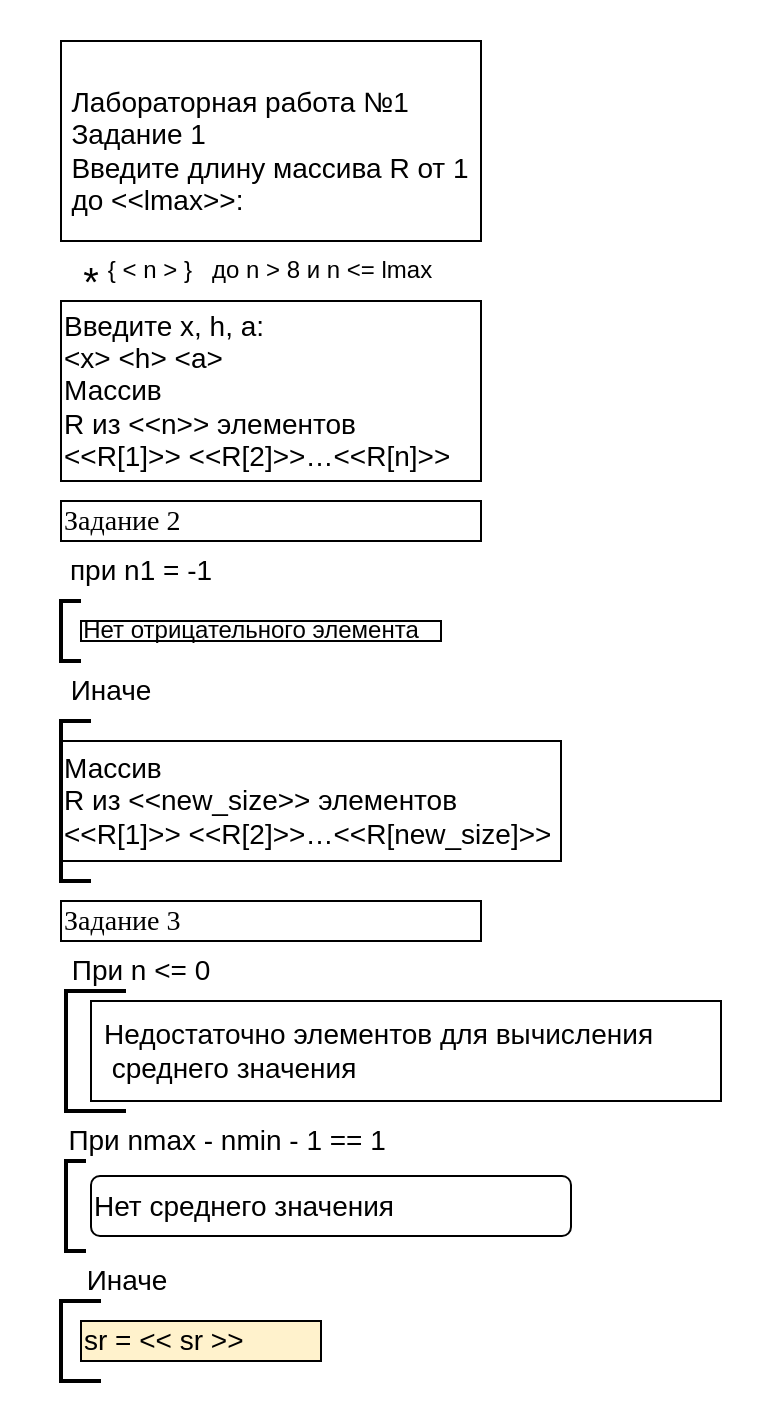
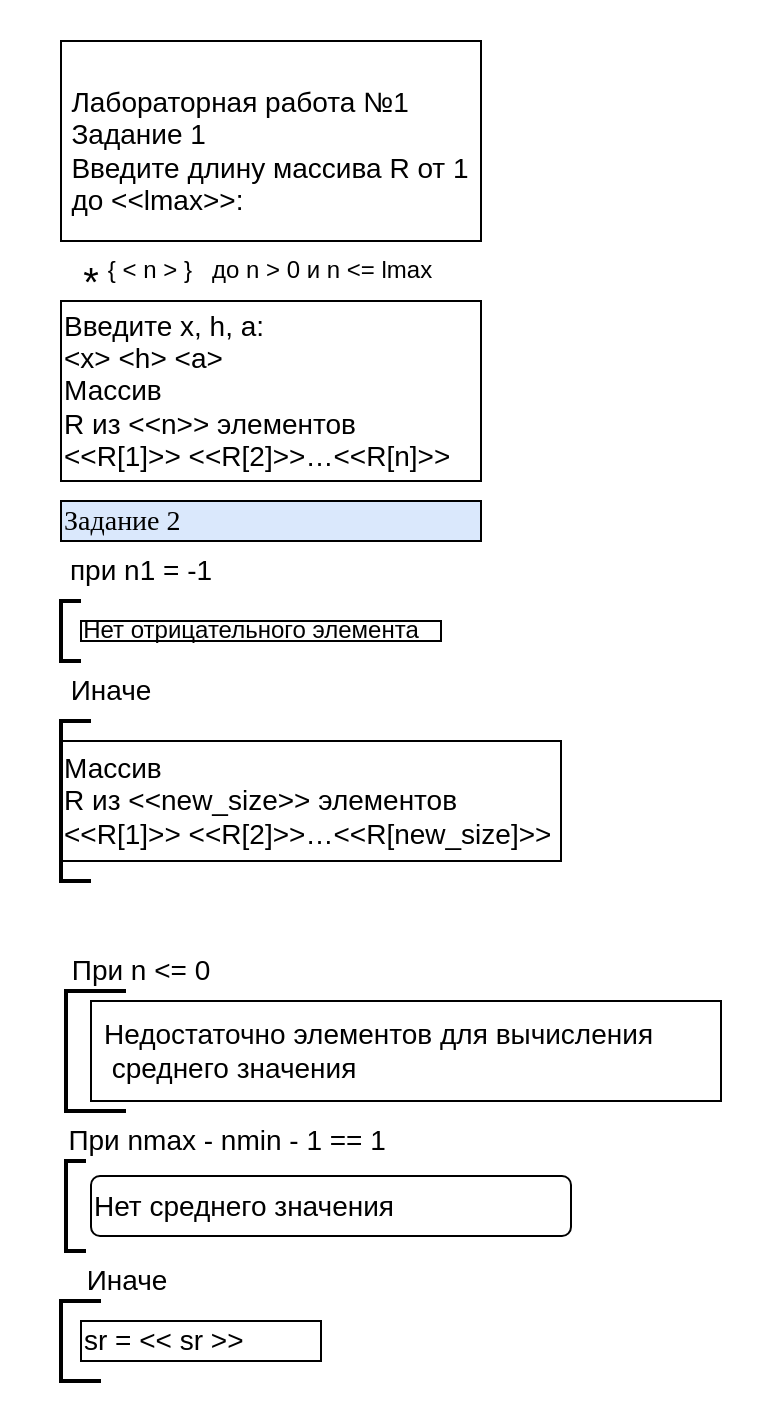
(271, 271) -> (271, 271)
(271, 521) -> (271, 521)
(271, 921) -> none
(201, 1341) -> (201, 1341)
